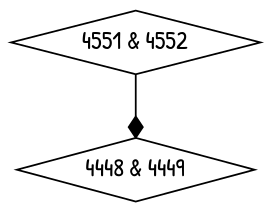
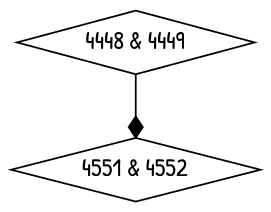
(136, 96) -> (136, 96)
